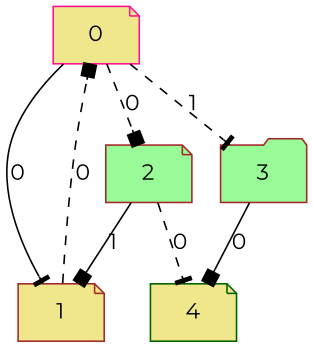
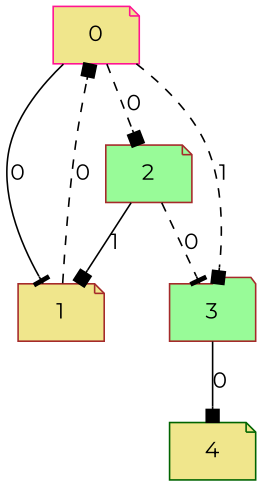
(177, 102) -> (209, 153)
(170, 239) -> (179, 239)
